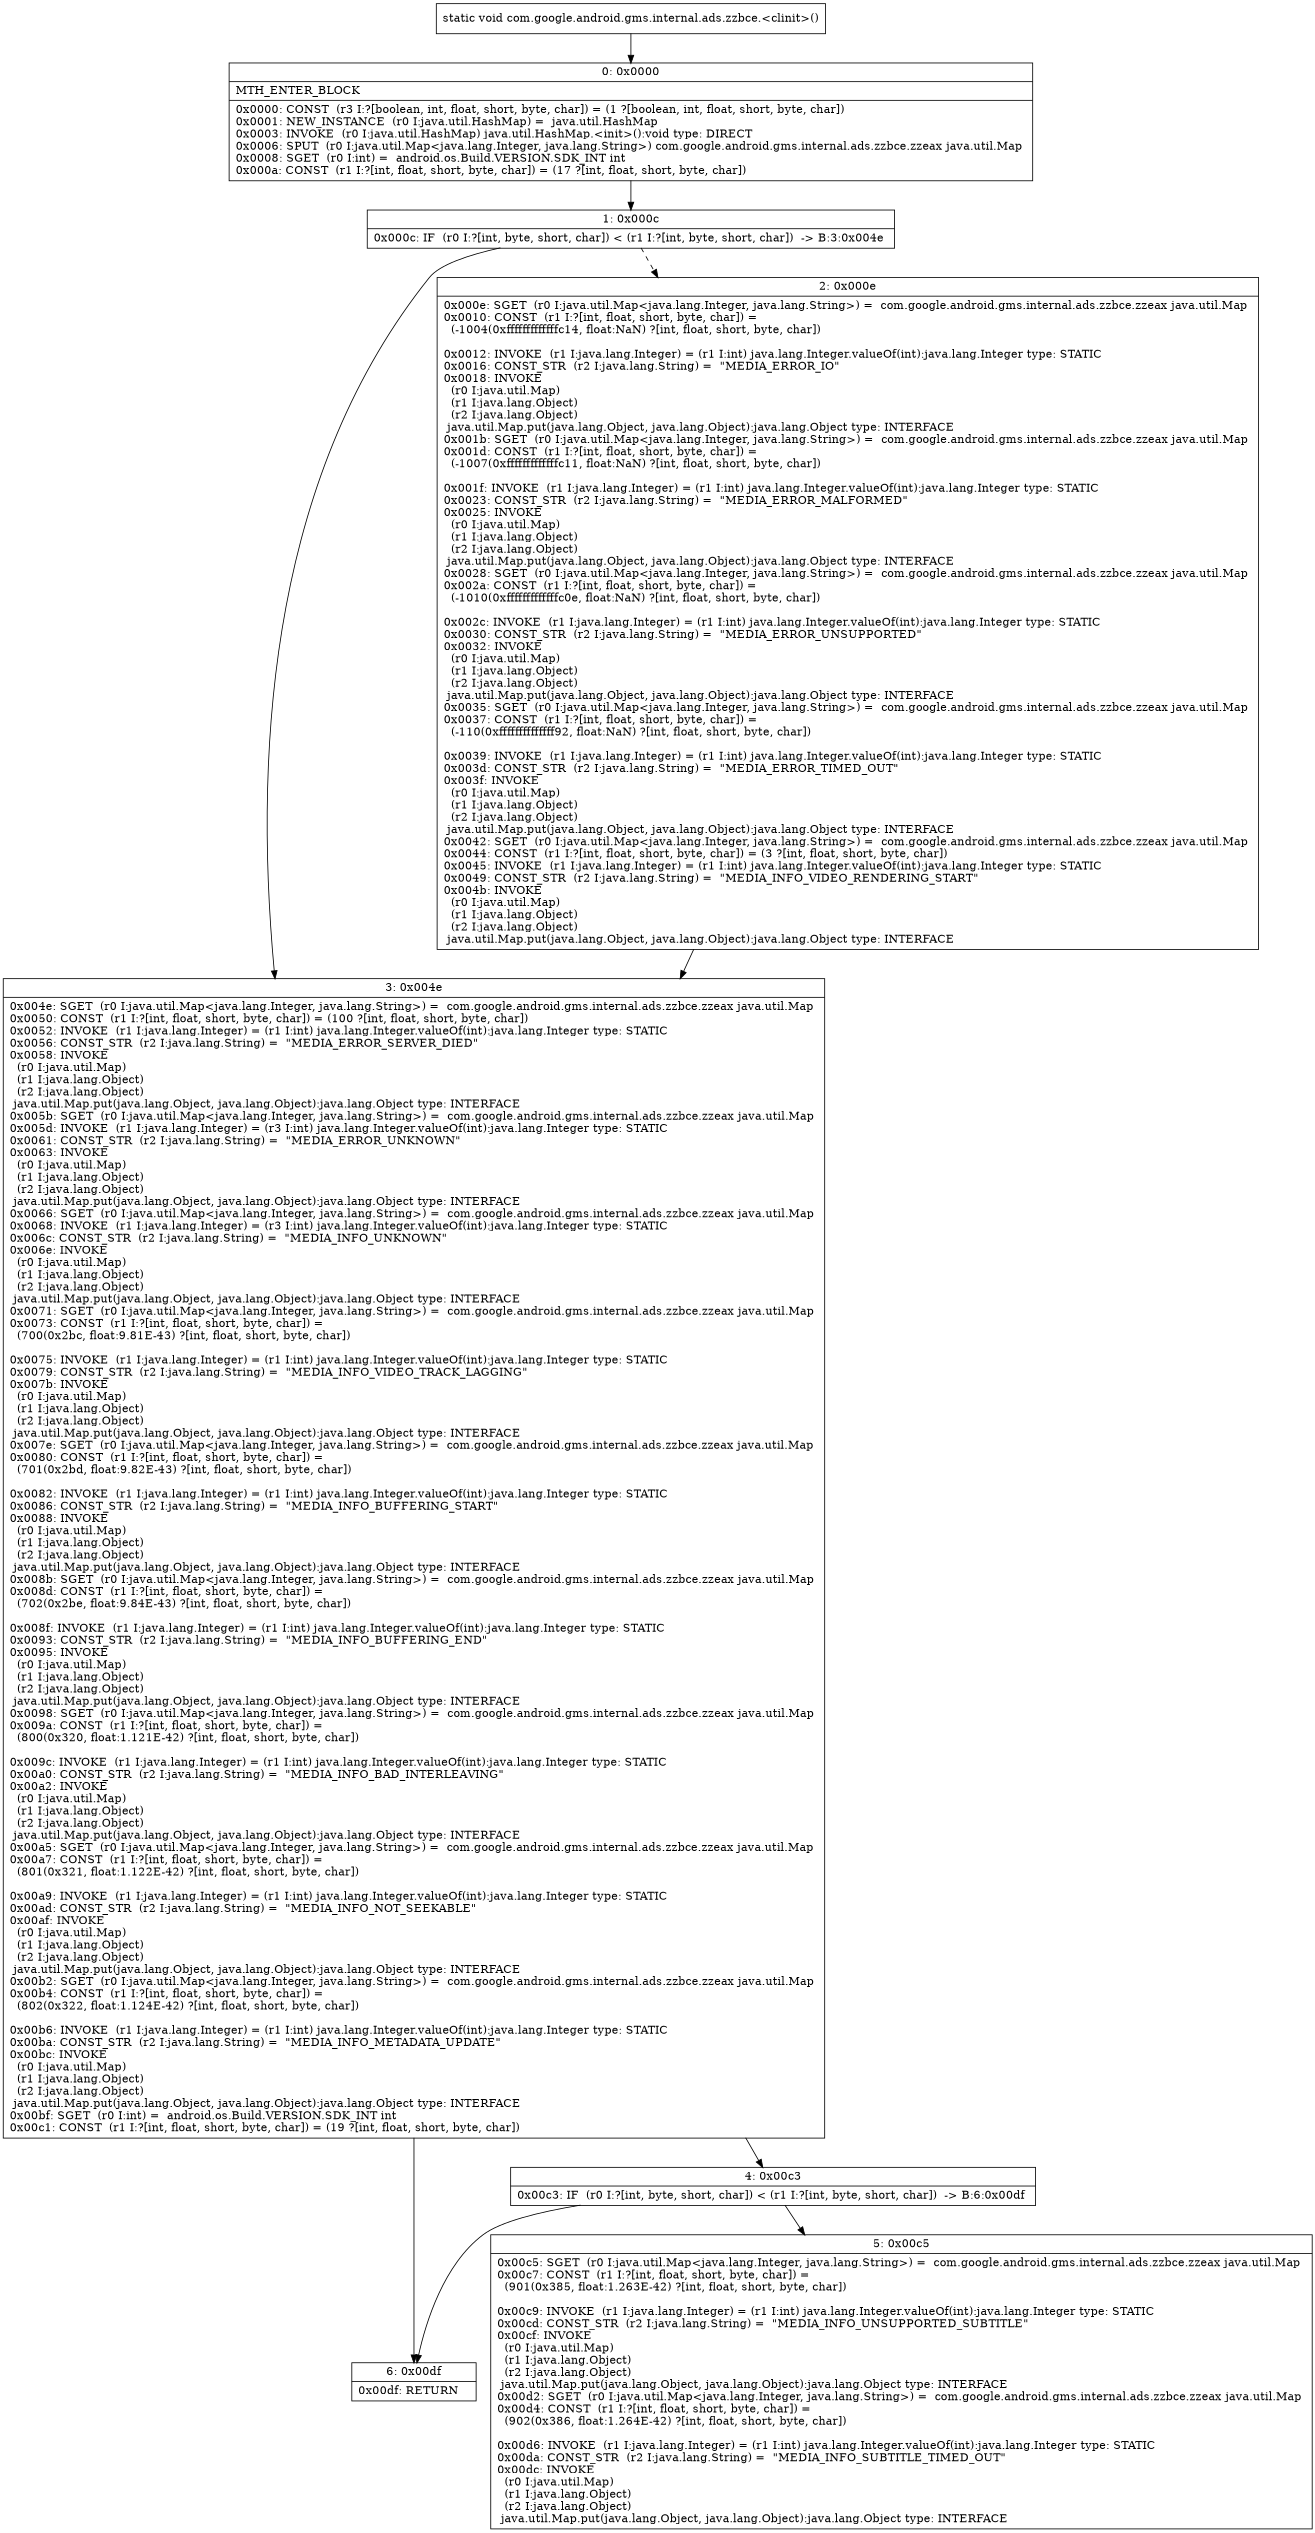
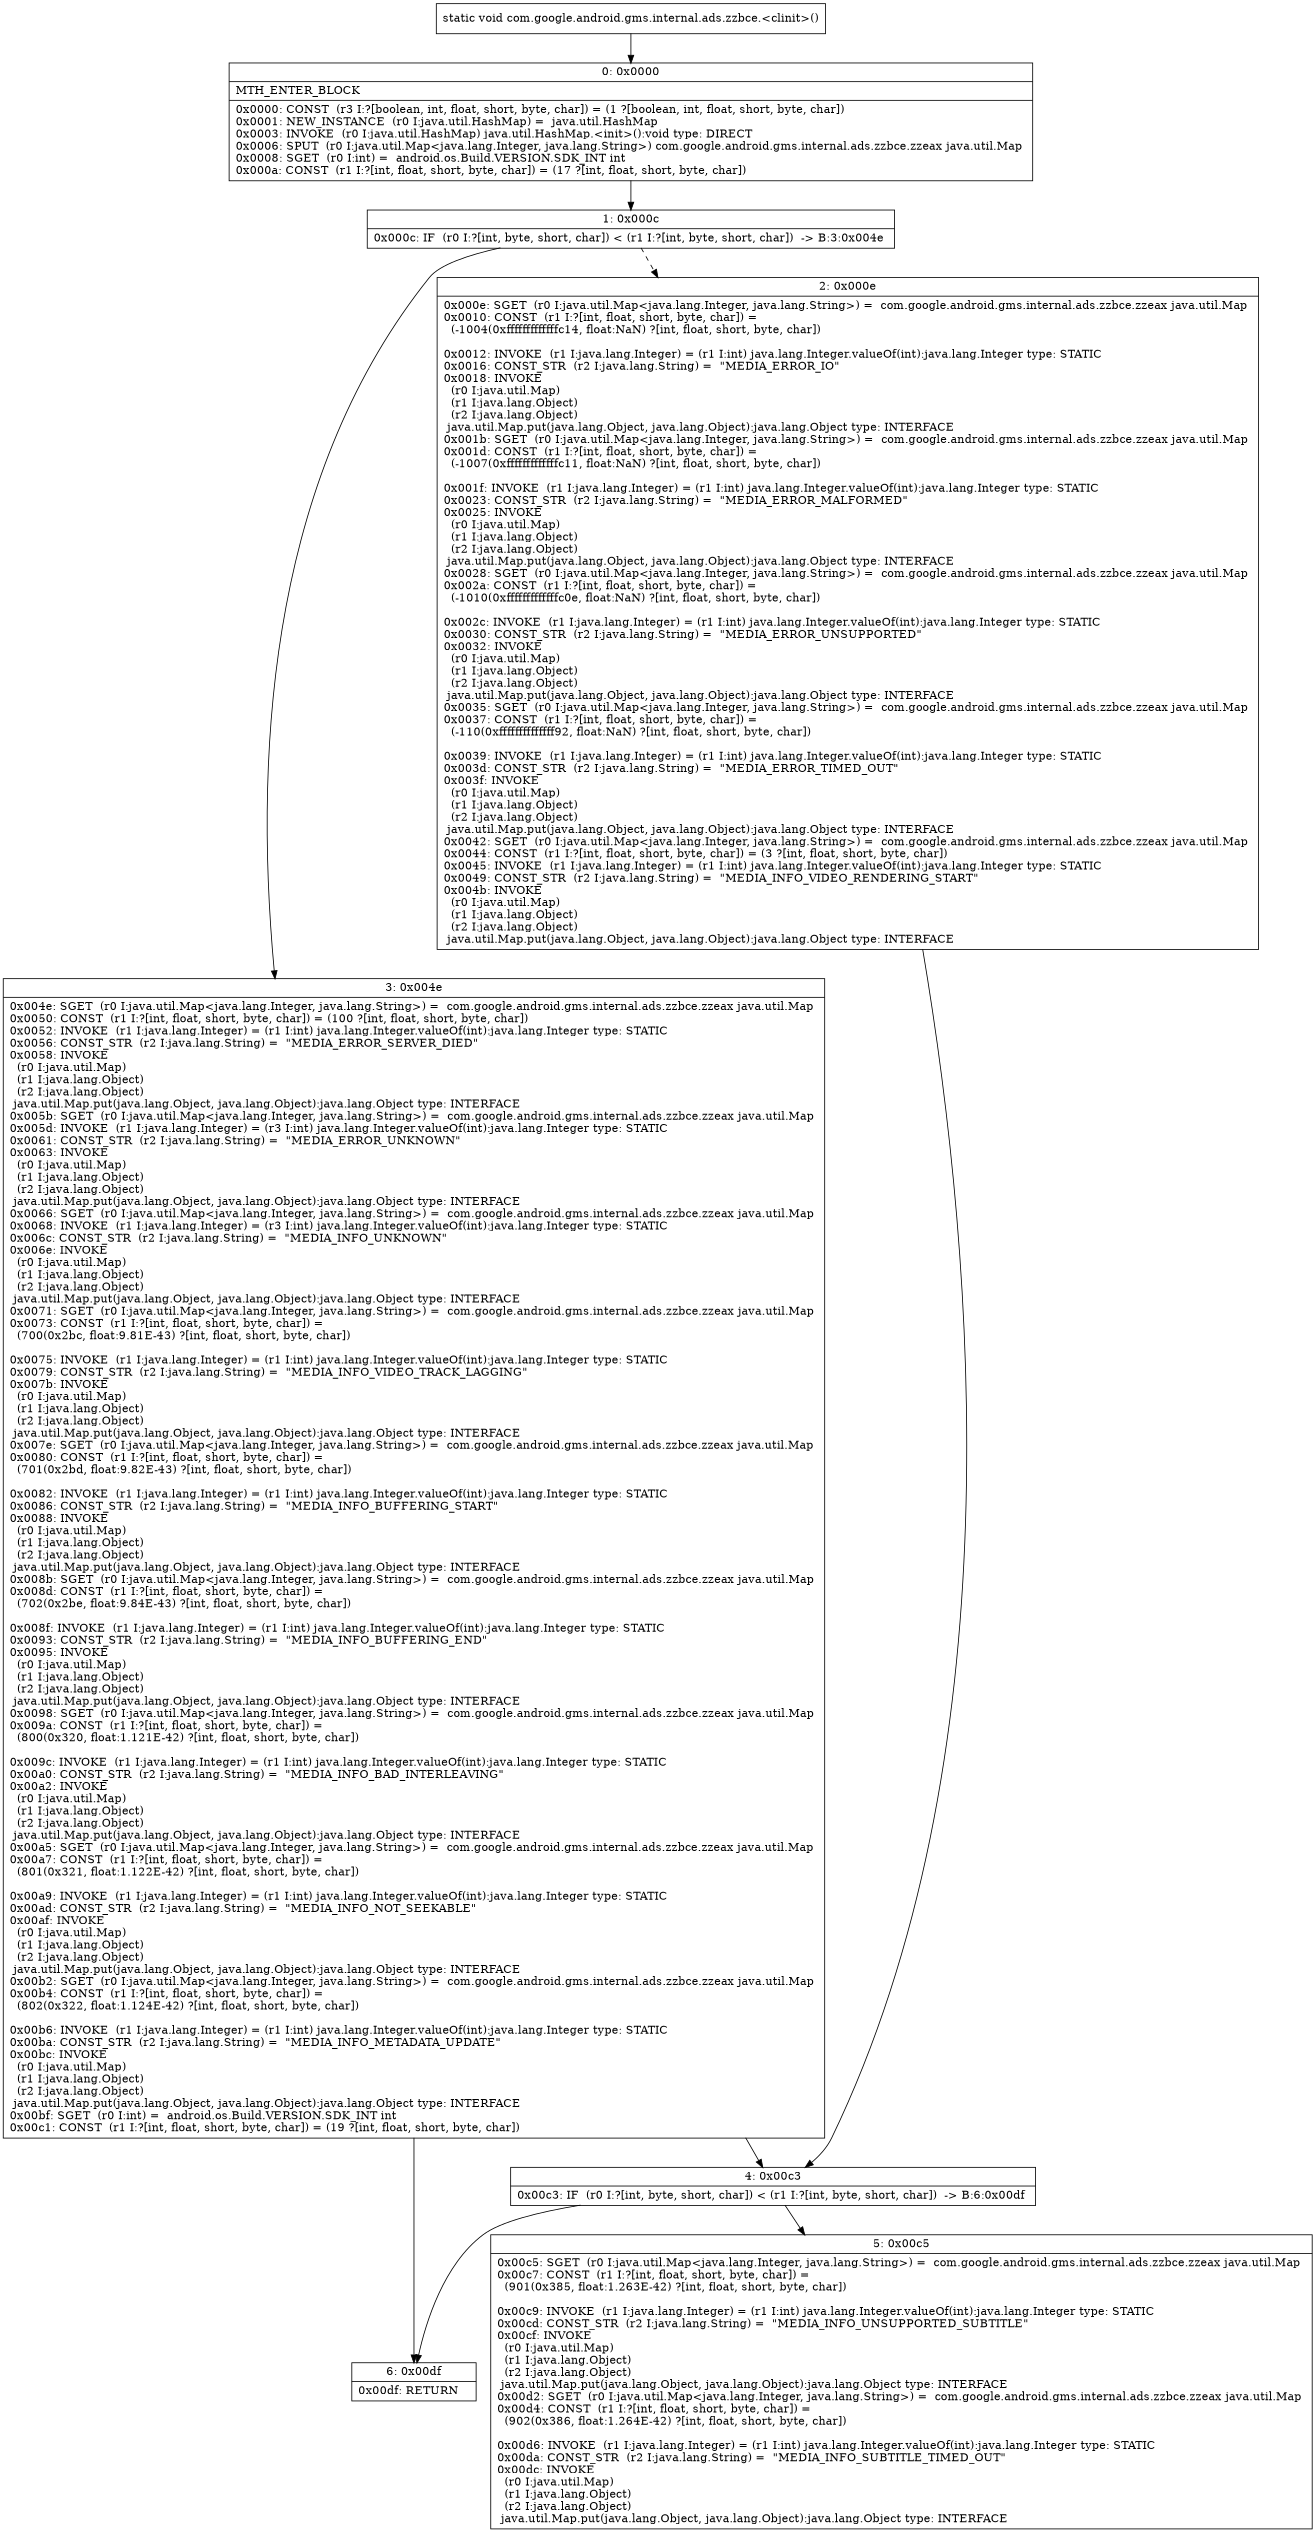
(689, 960) -> (962, 1567)
